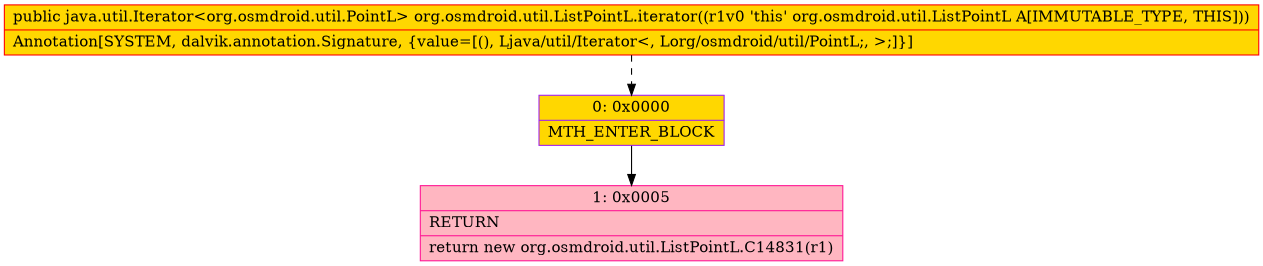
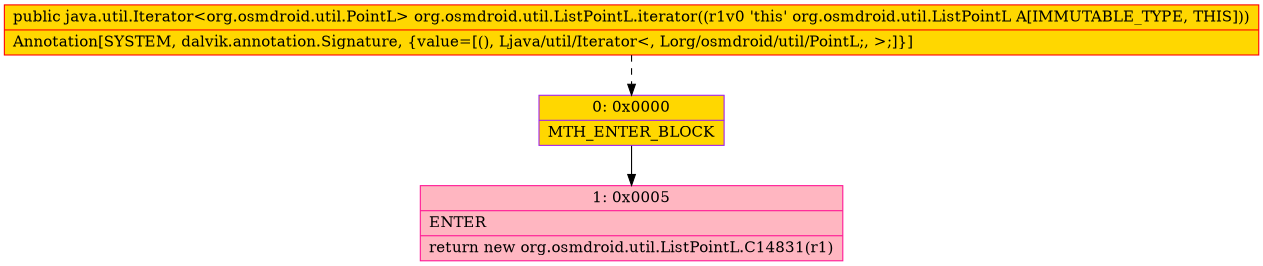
(464, 223) -> (458, 223)
